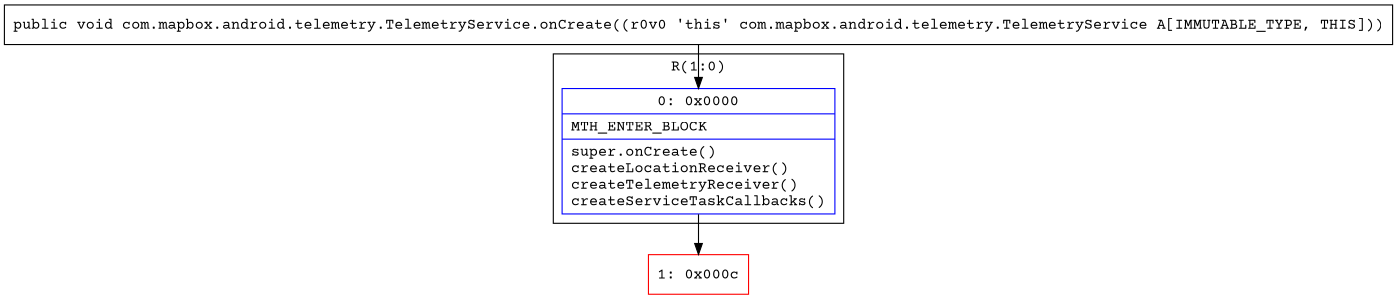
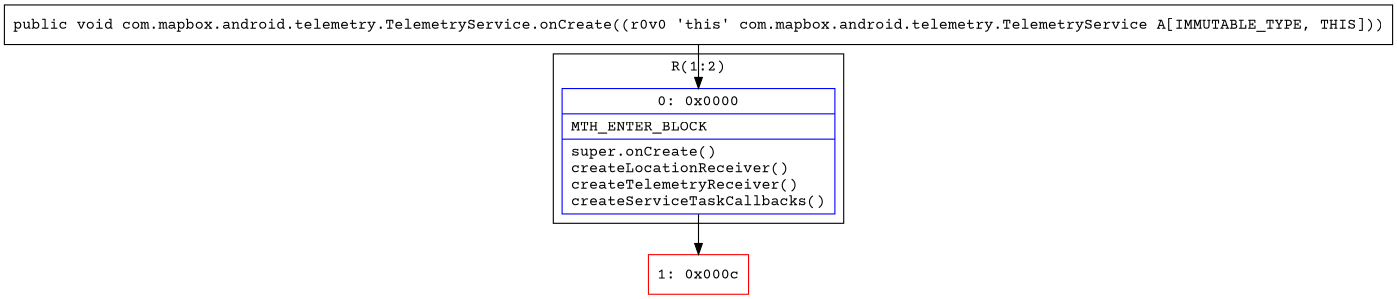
(698, 67) -> (698, 67)
